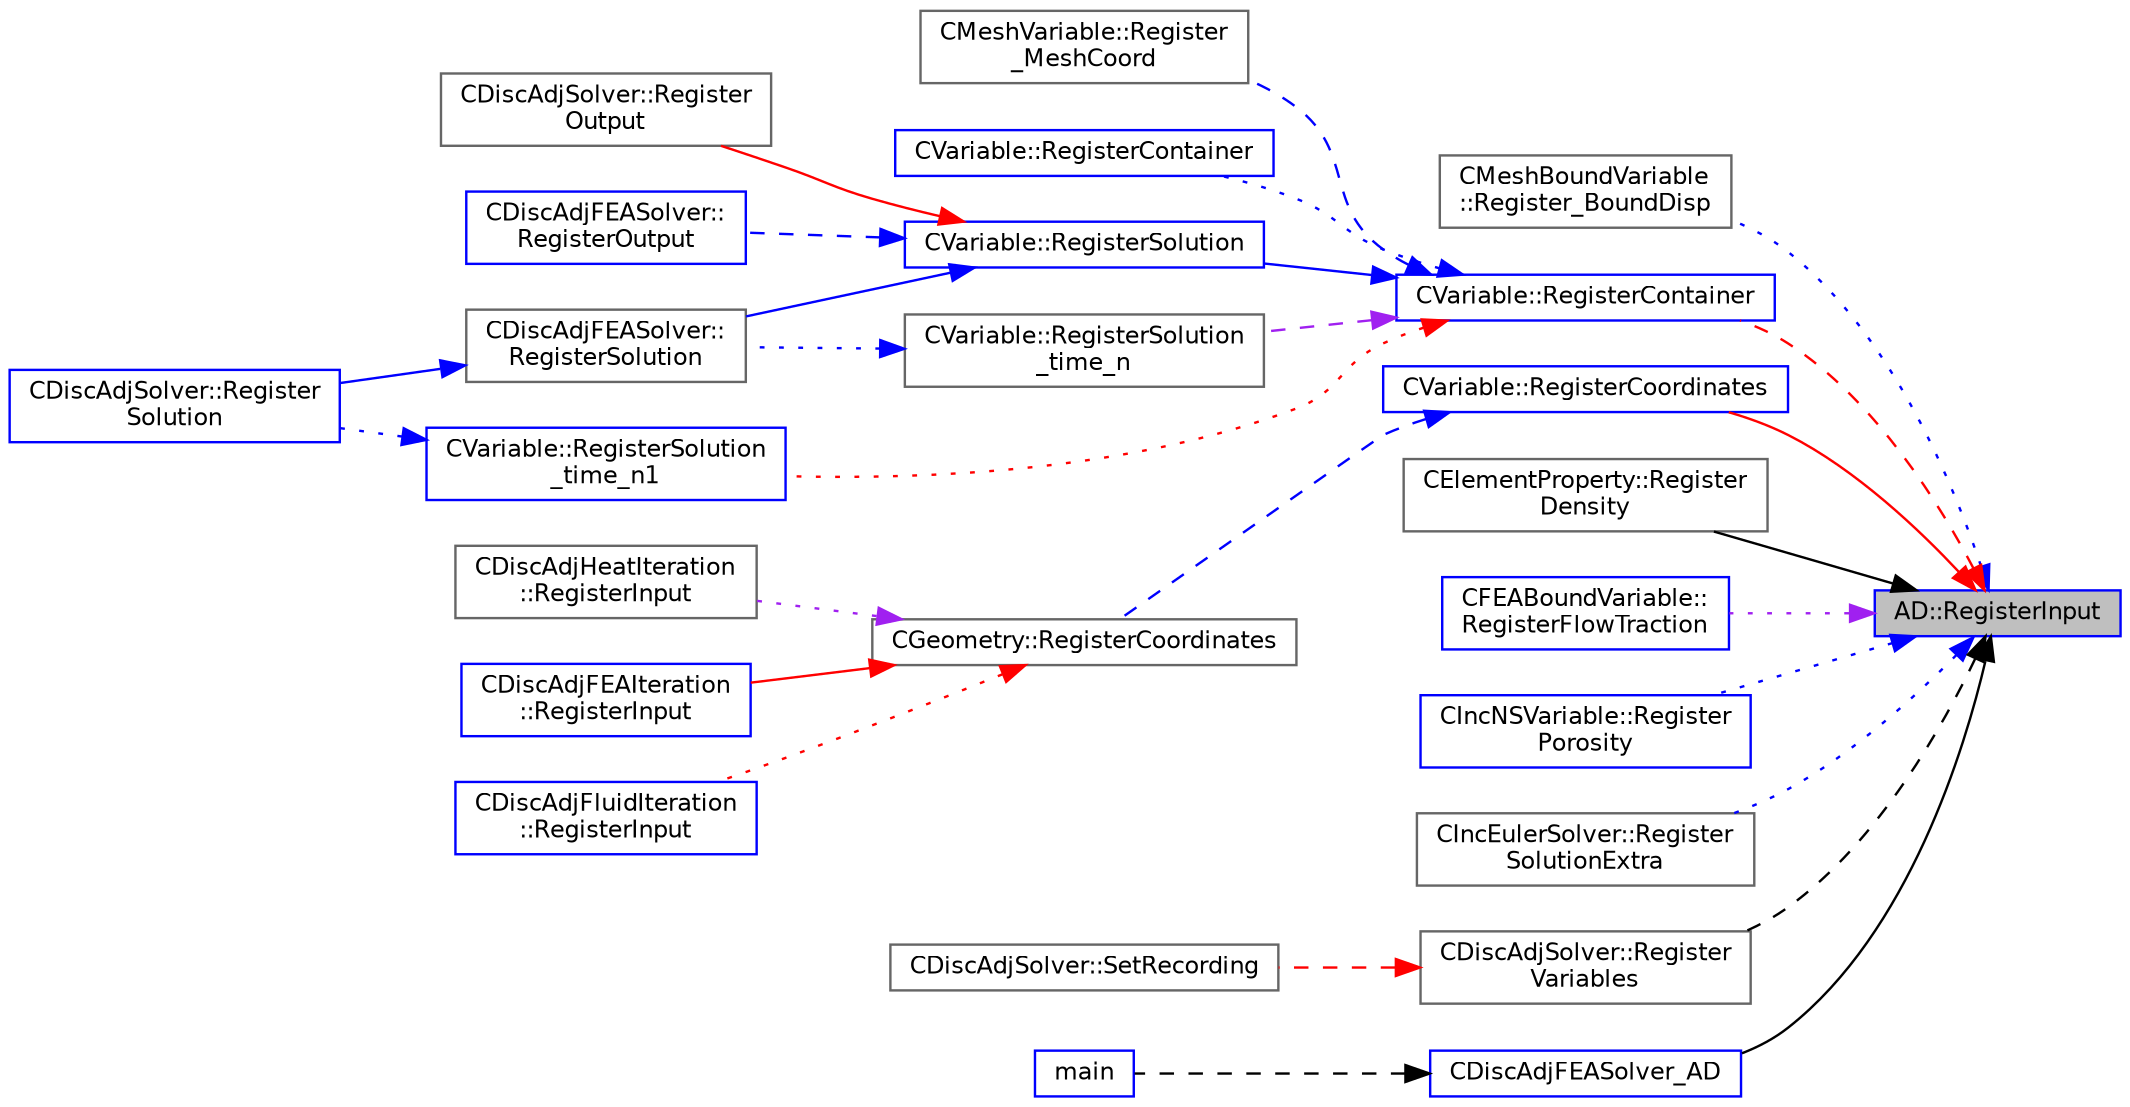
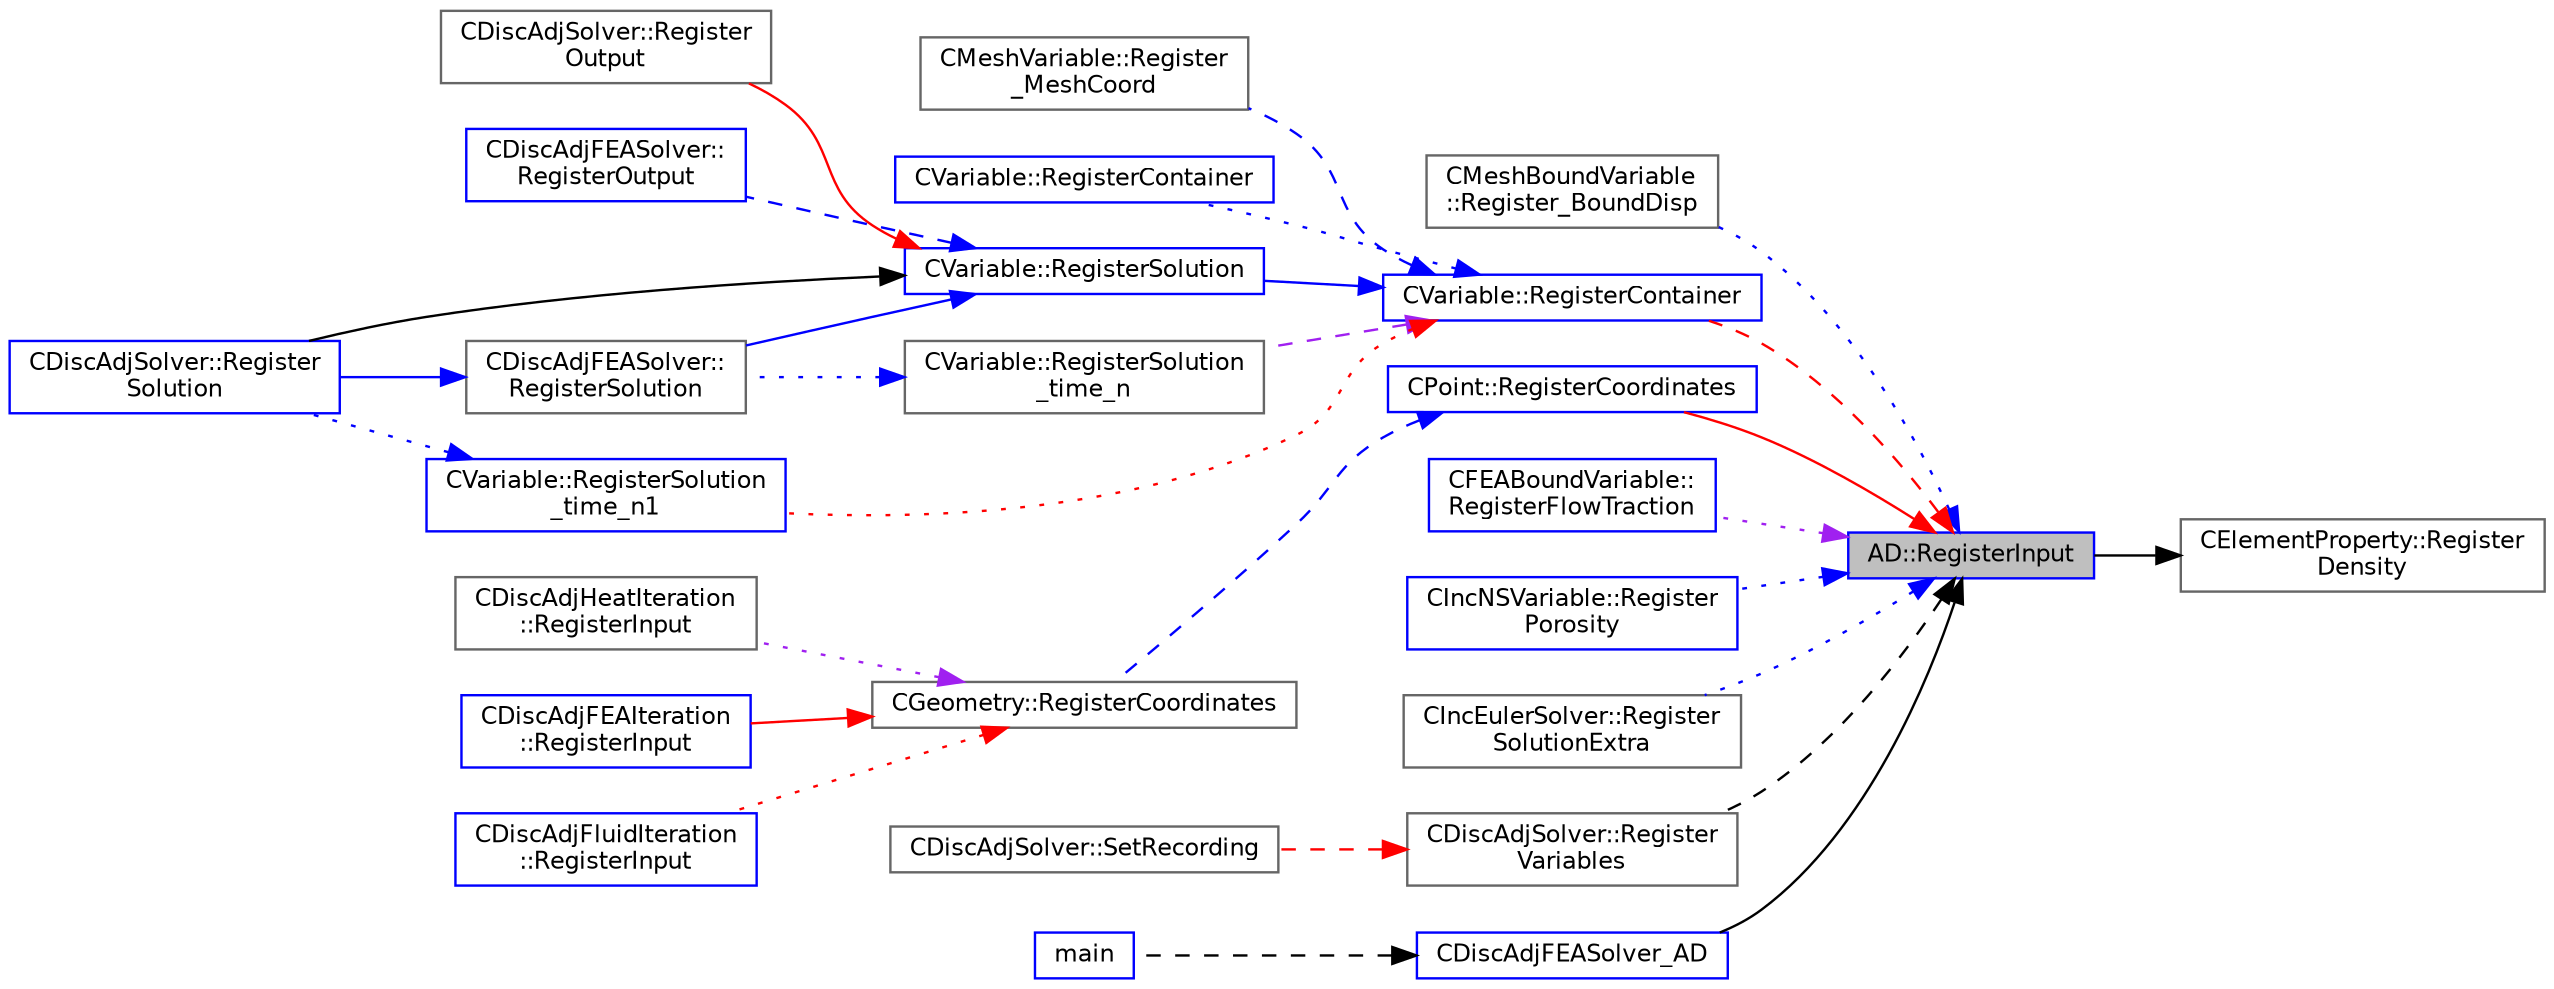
none -> (593, 296)
(1586, 389) -> (1572, 389)
(1803, 558) -> (2125, 555)
